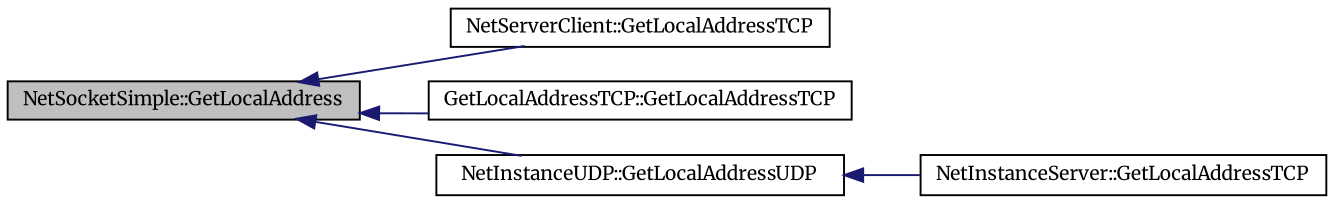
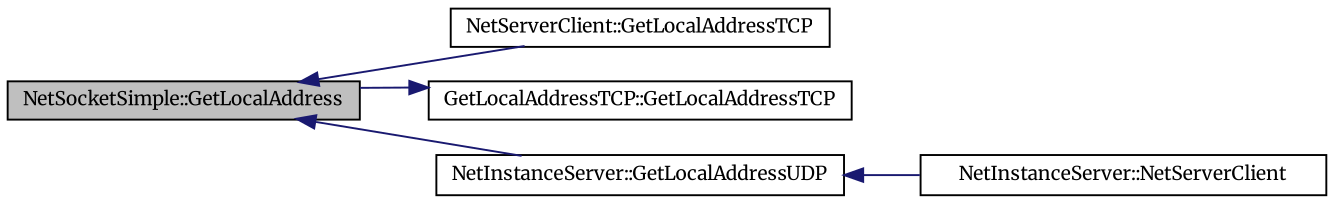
(404, 113) -> (385, 88)
(640, 175) -> (640, 175)
(1123, 175) -> (1123, 175)
